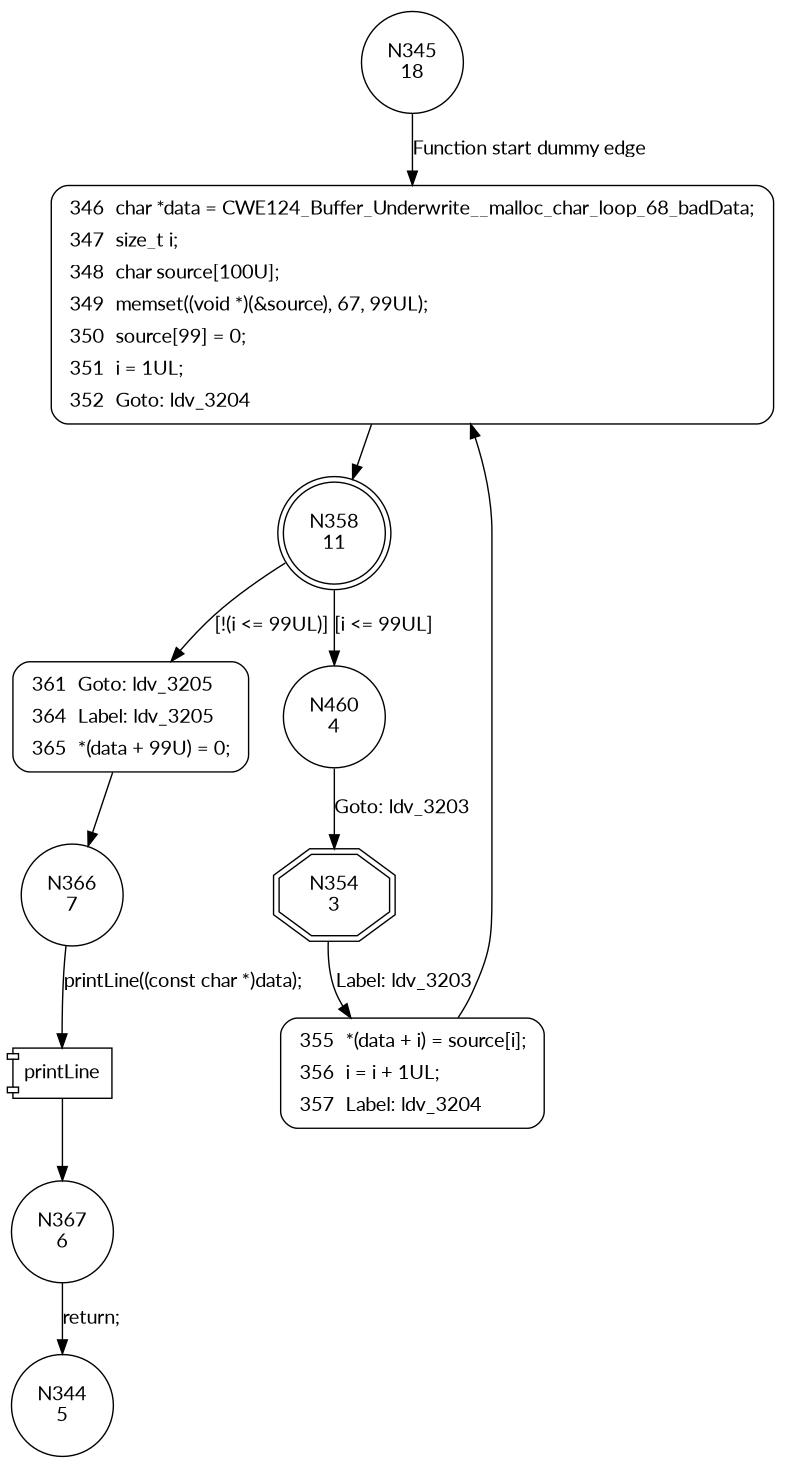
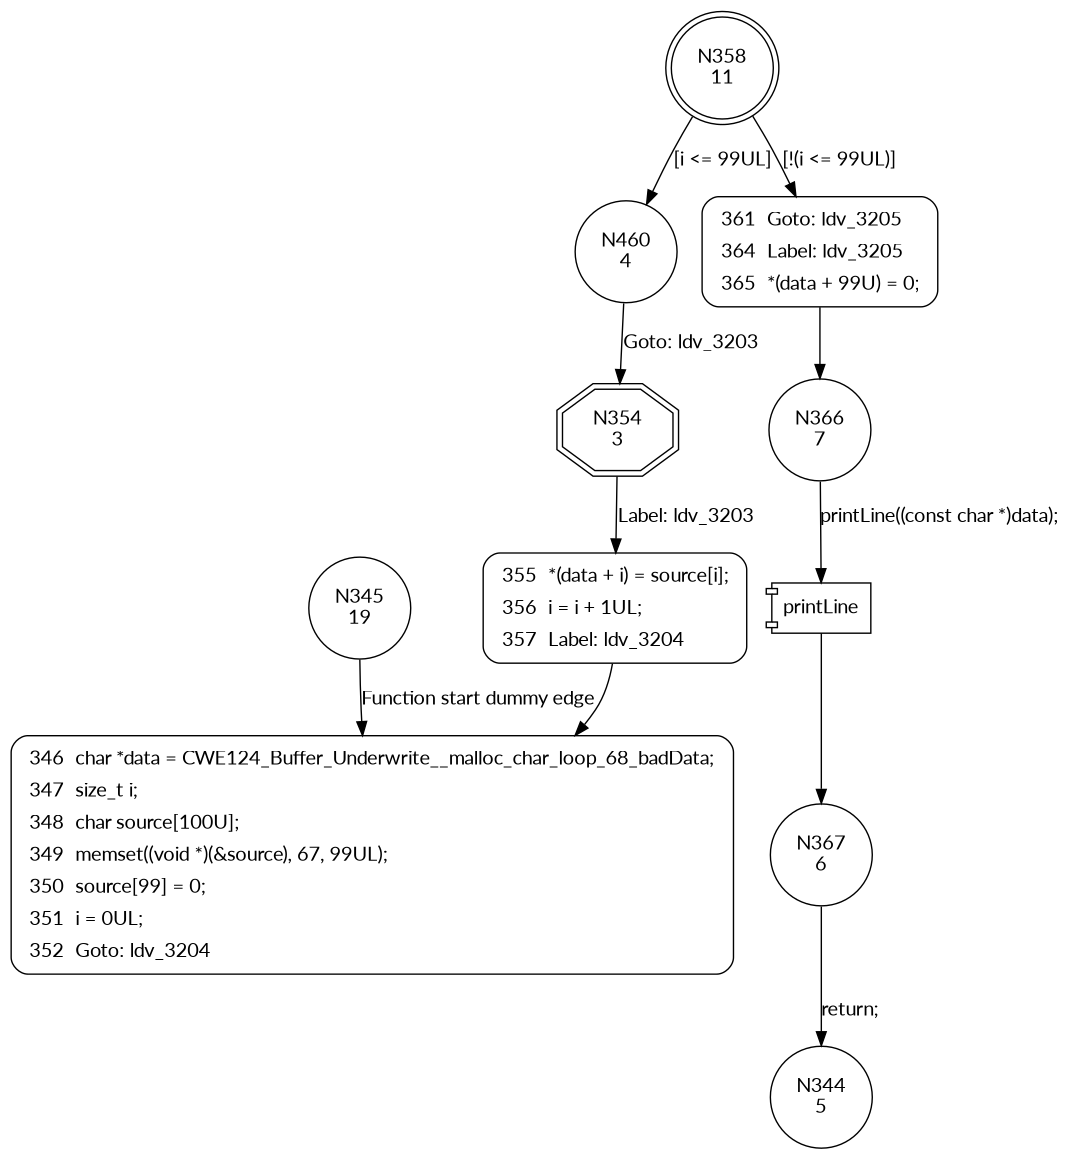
(412, 62) -> (360, 608)
(150, 369) -> (109, 919)
(364, 445) -> none
